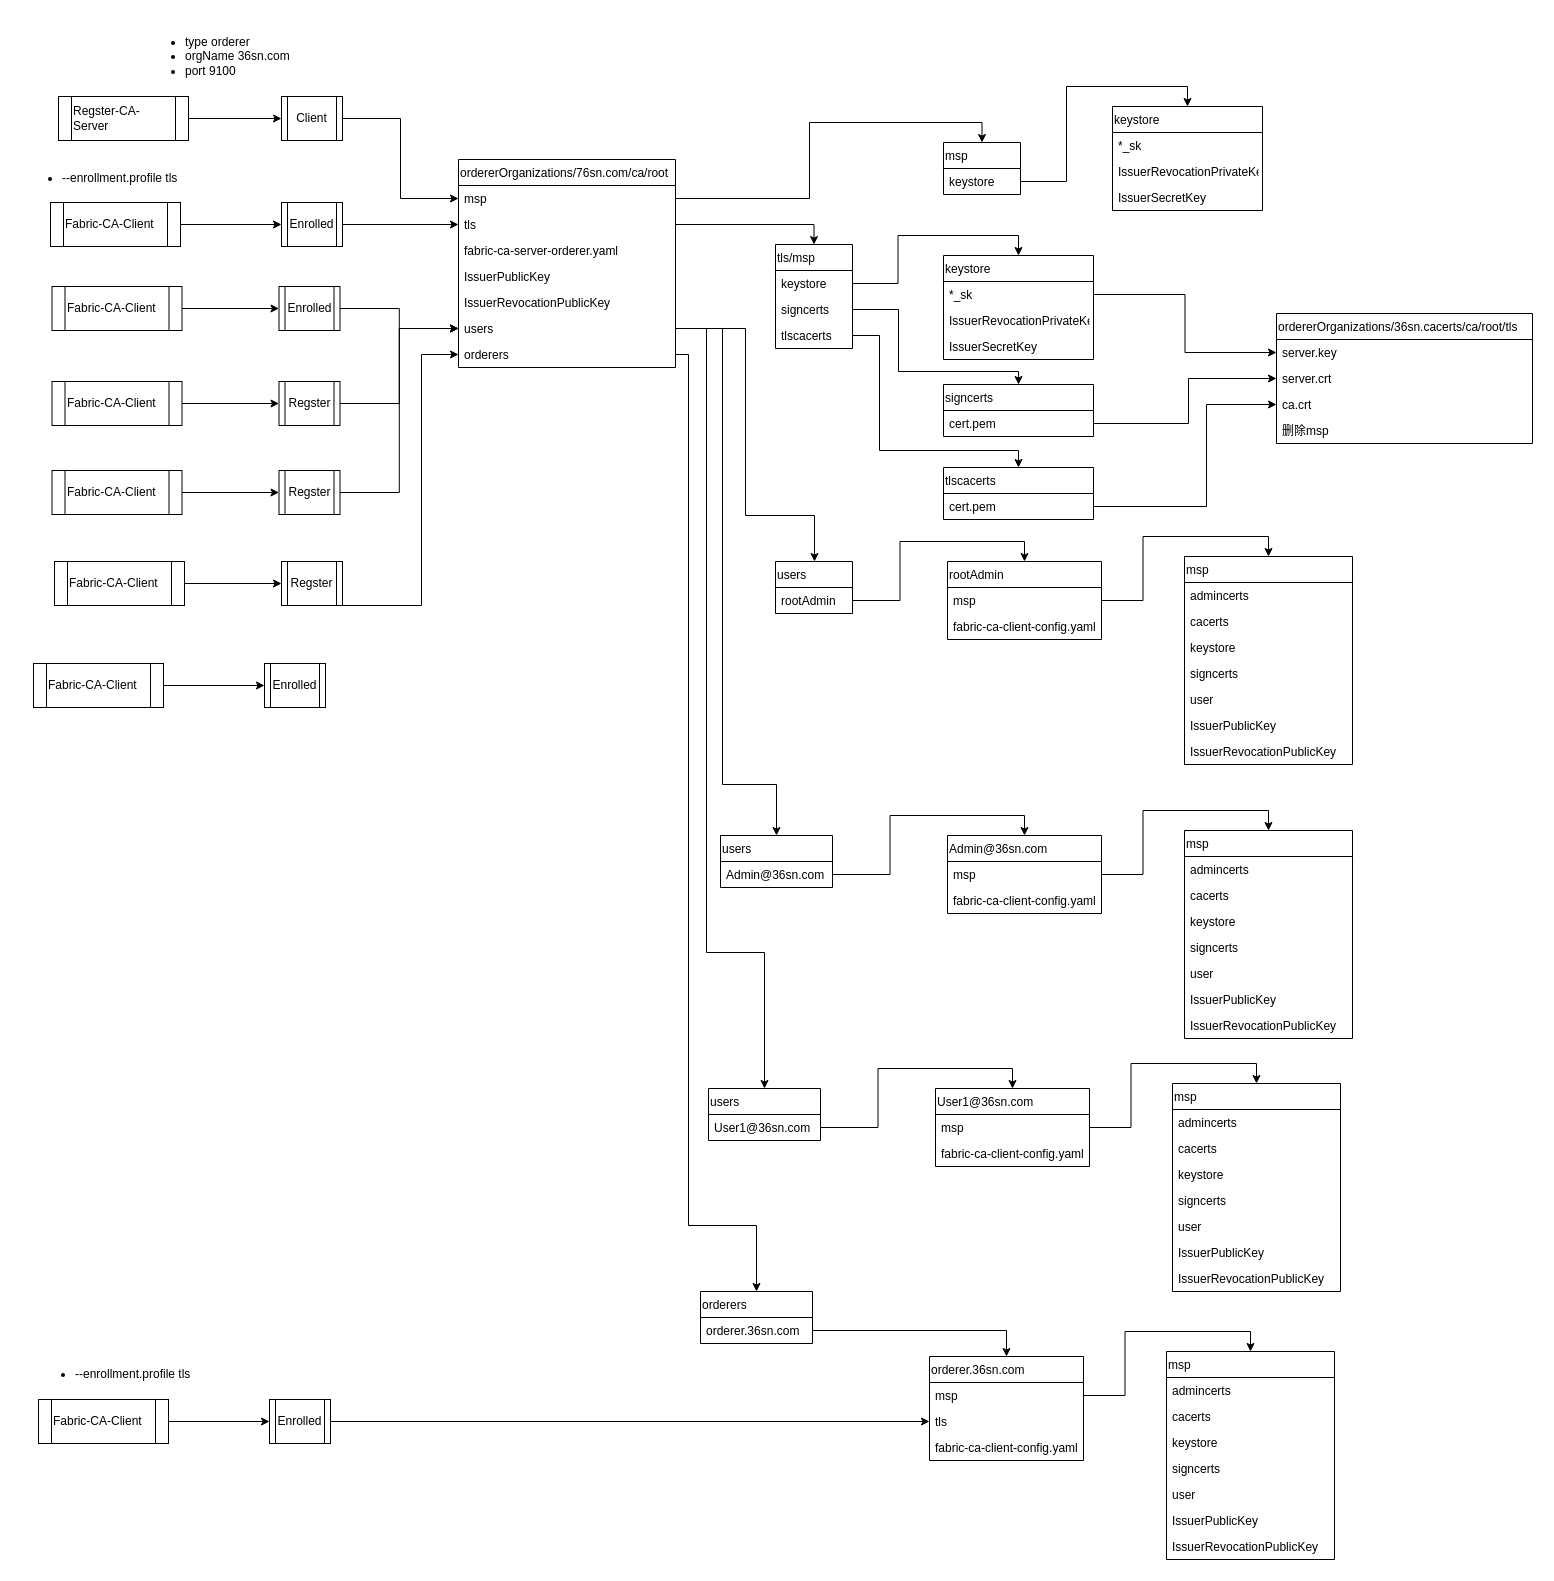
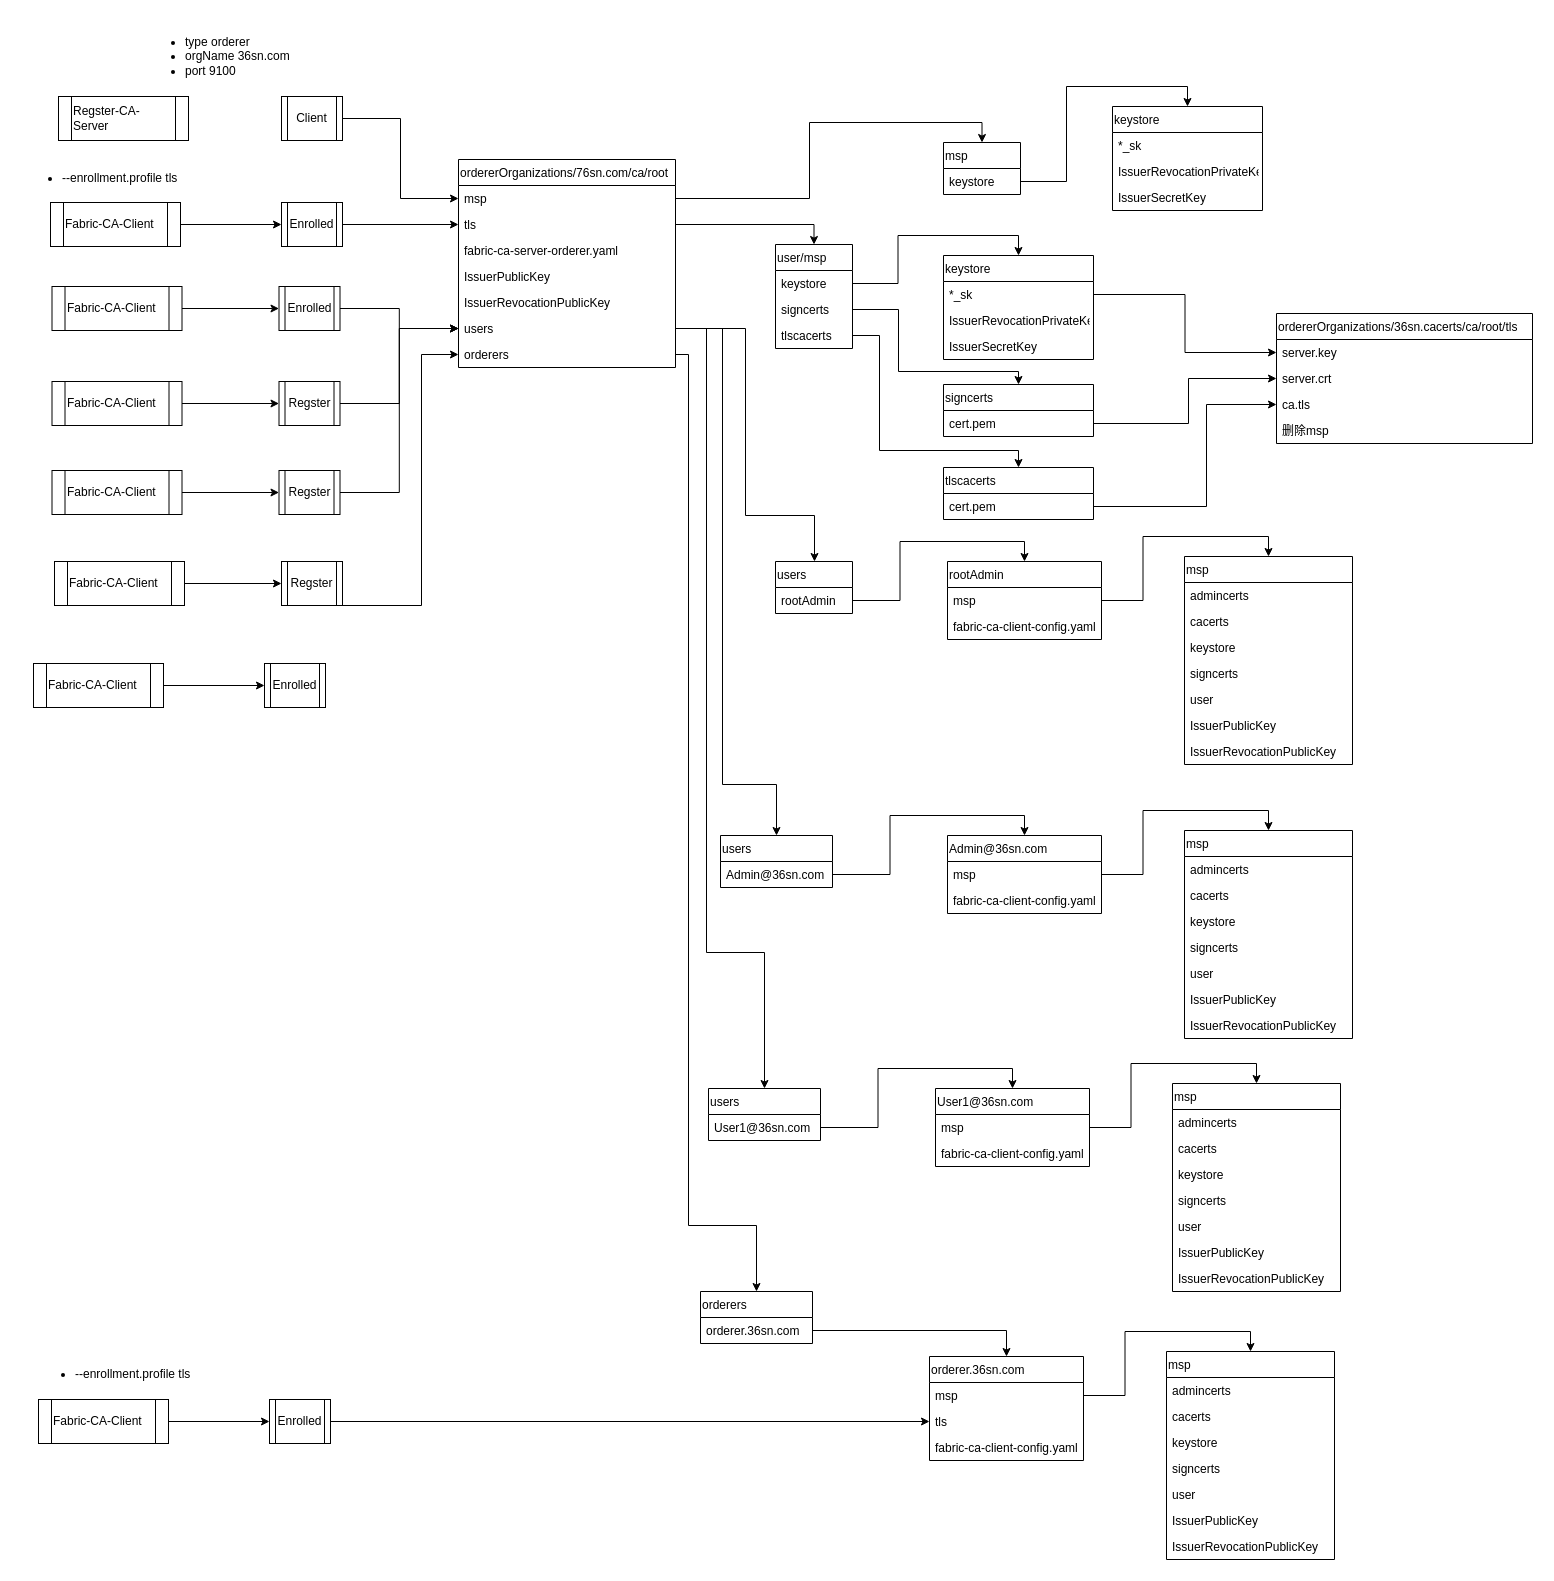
(232, 119) -> none
(799, 258) -> (804, 258)
(1301, 405) -> (1299, 405)
